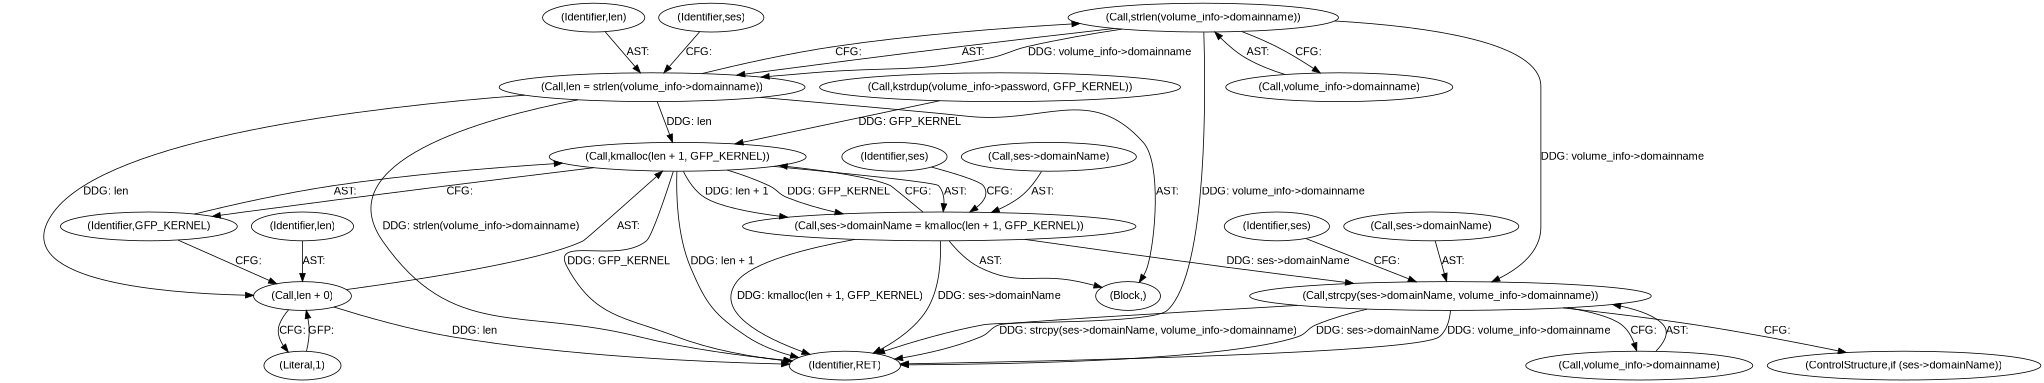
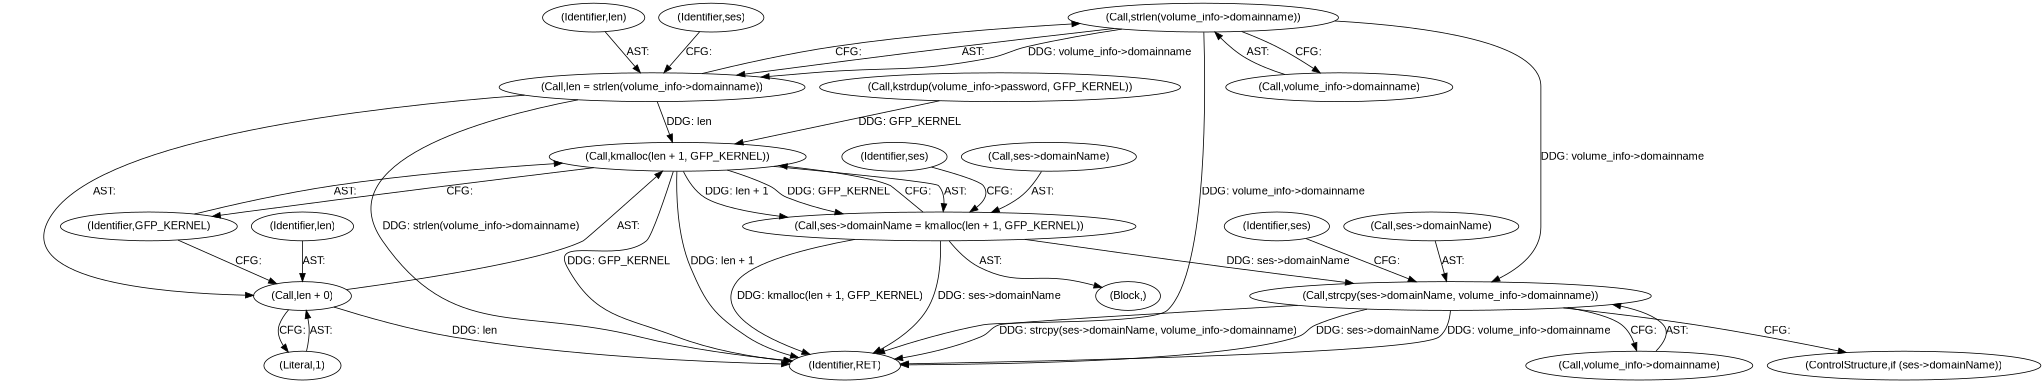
(1025, 115) -> none
(106, 192) -> (106, 192)
(323, 331) -> (323, 331)
